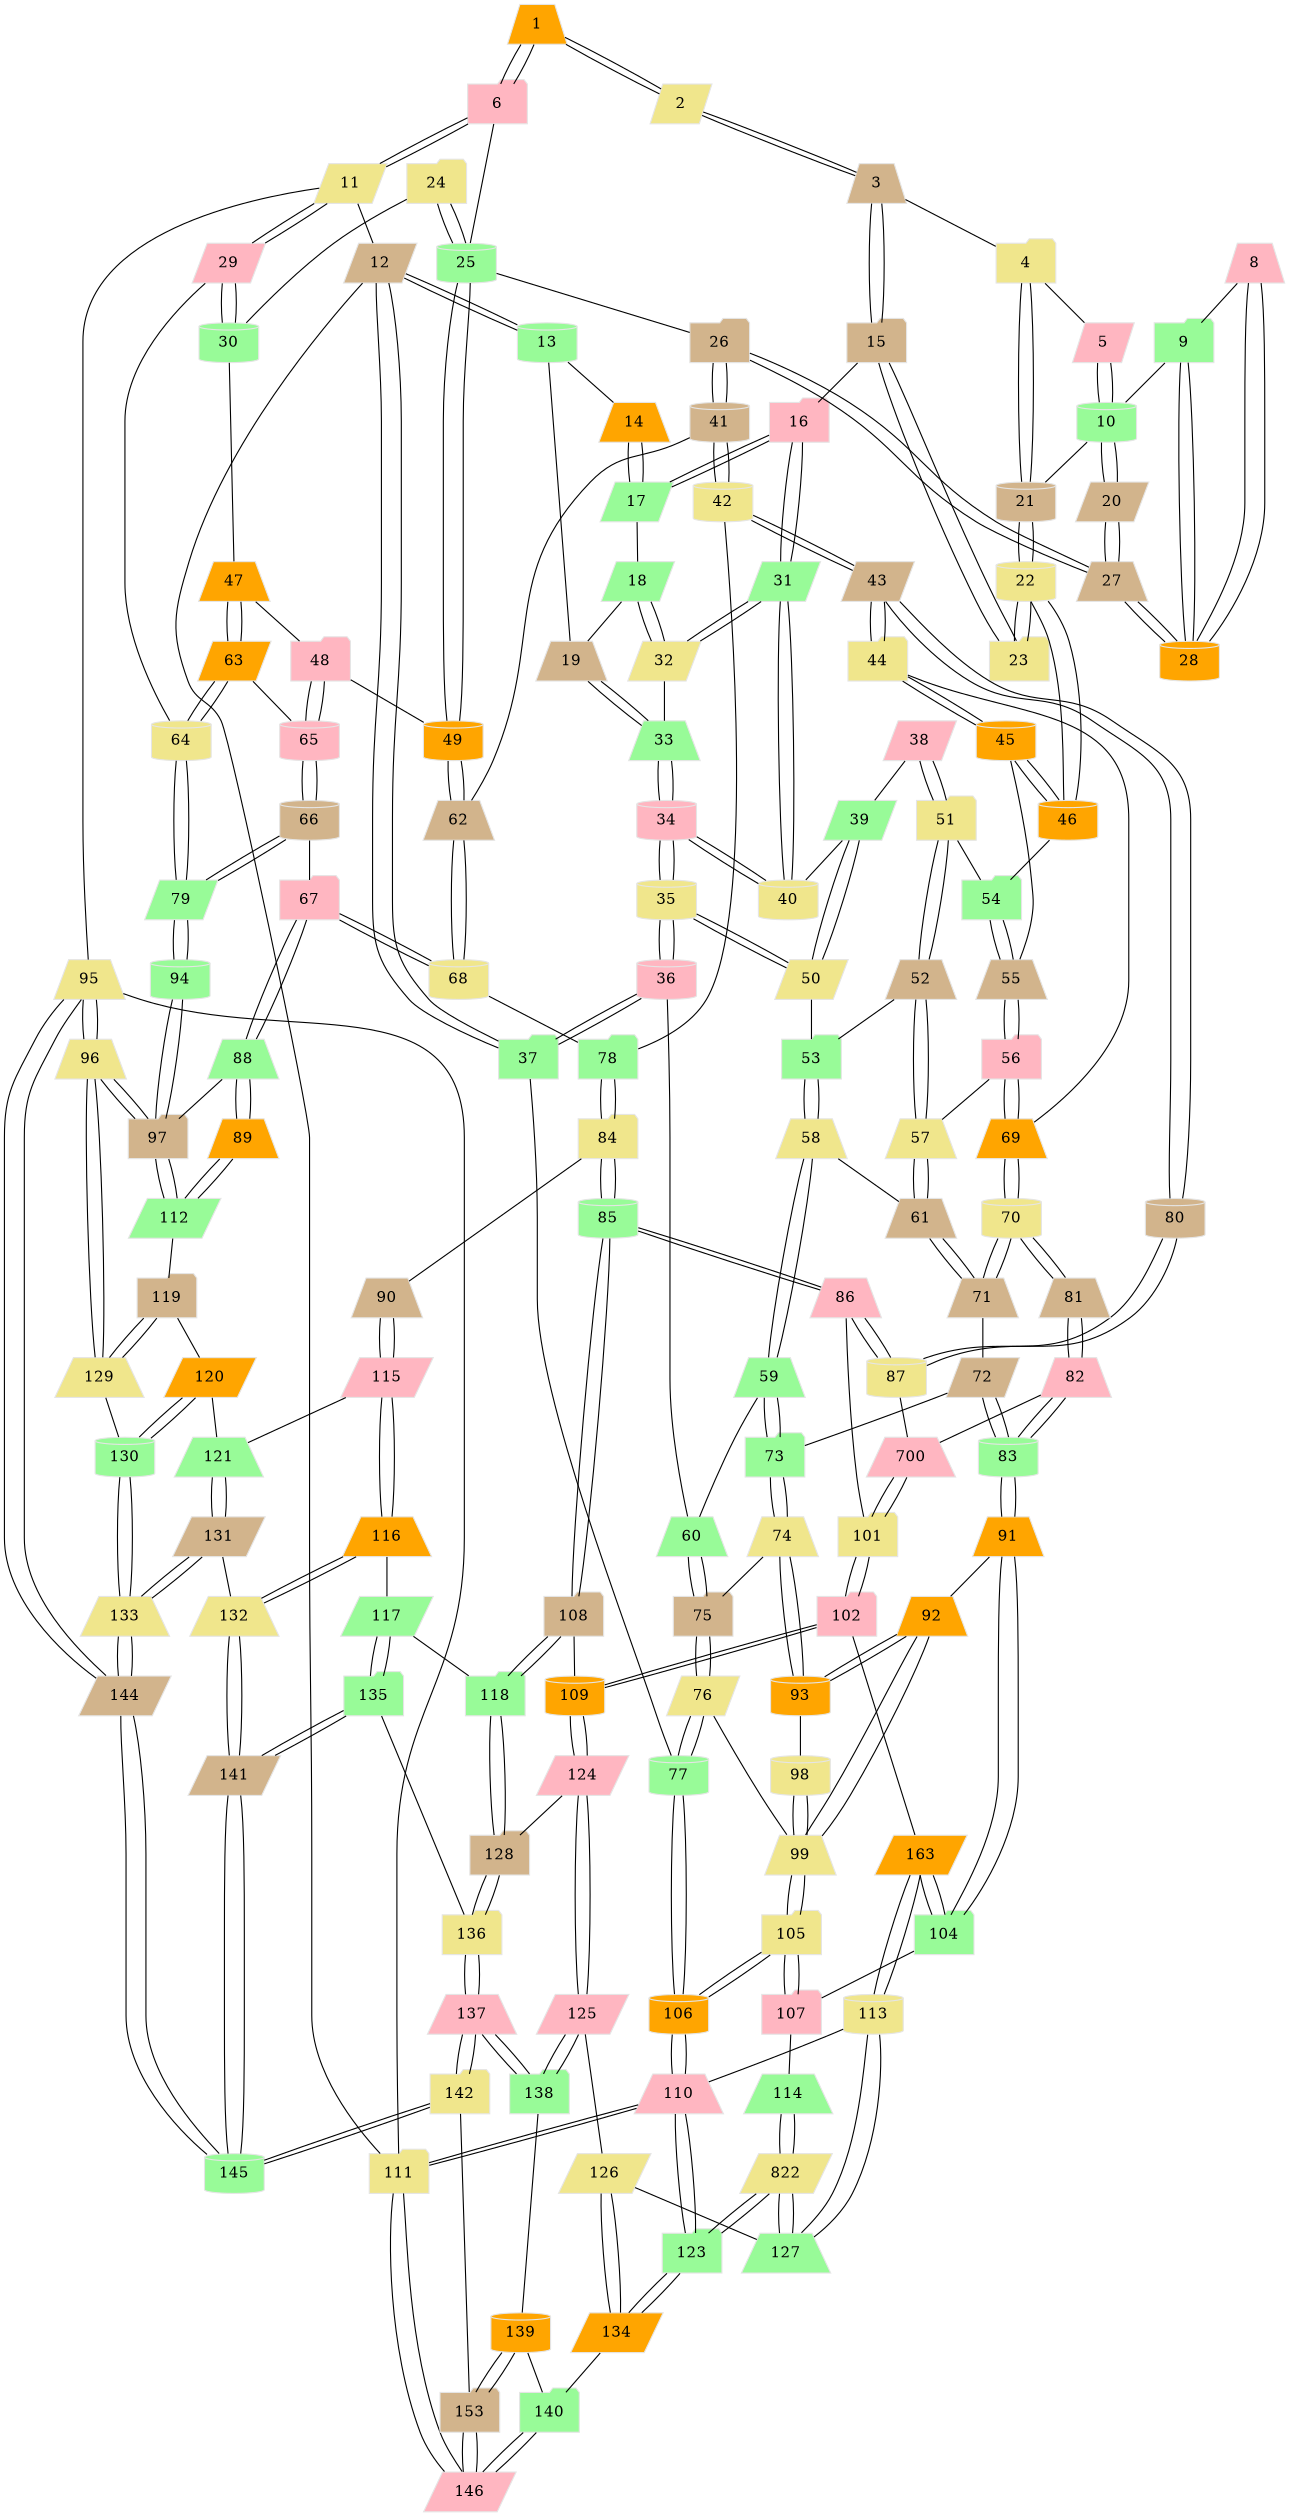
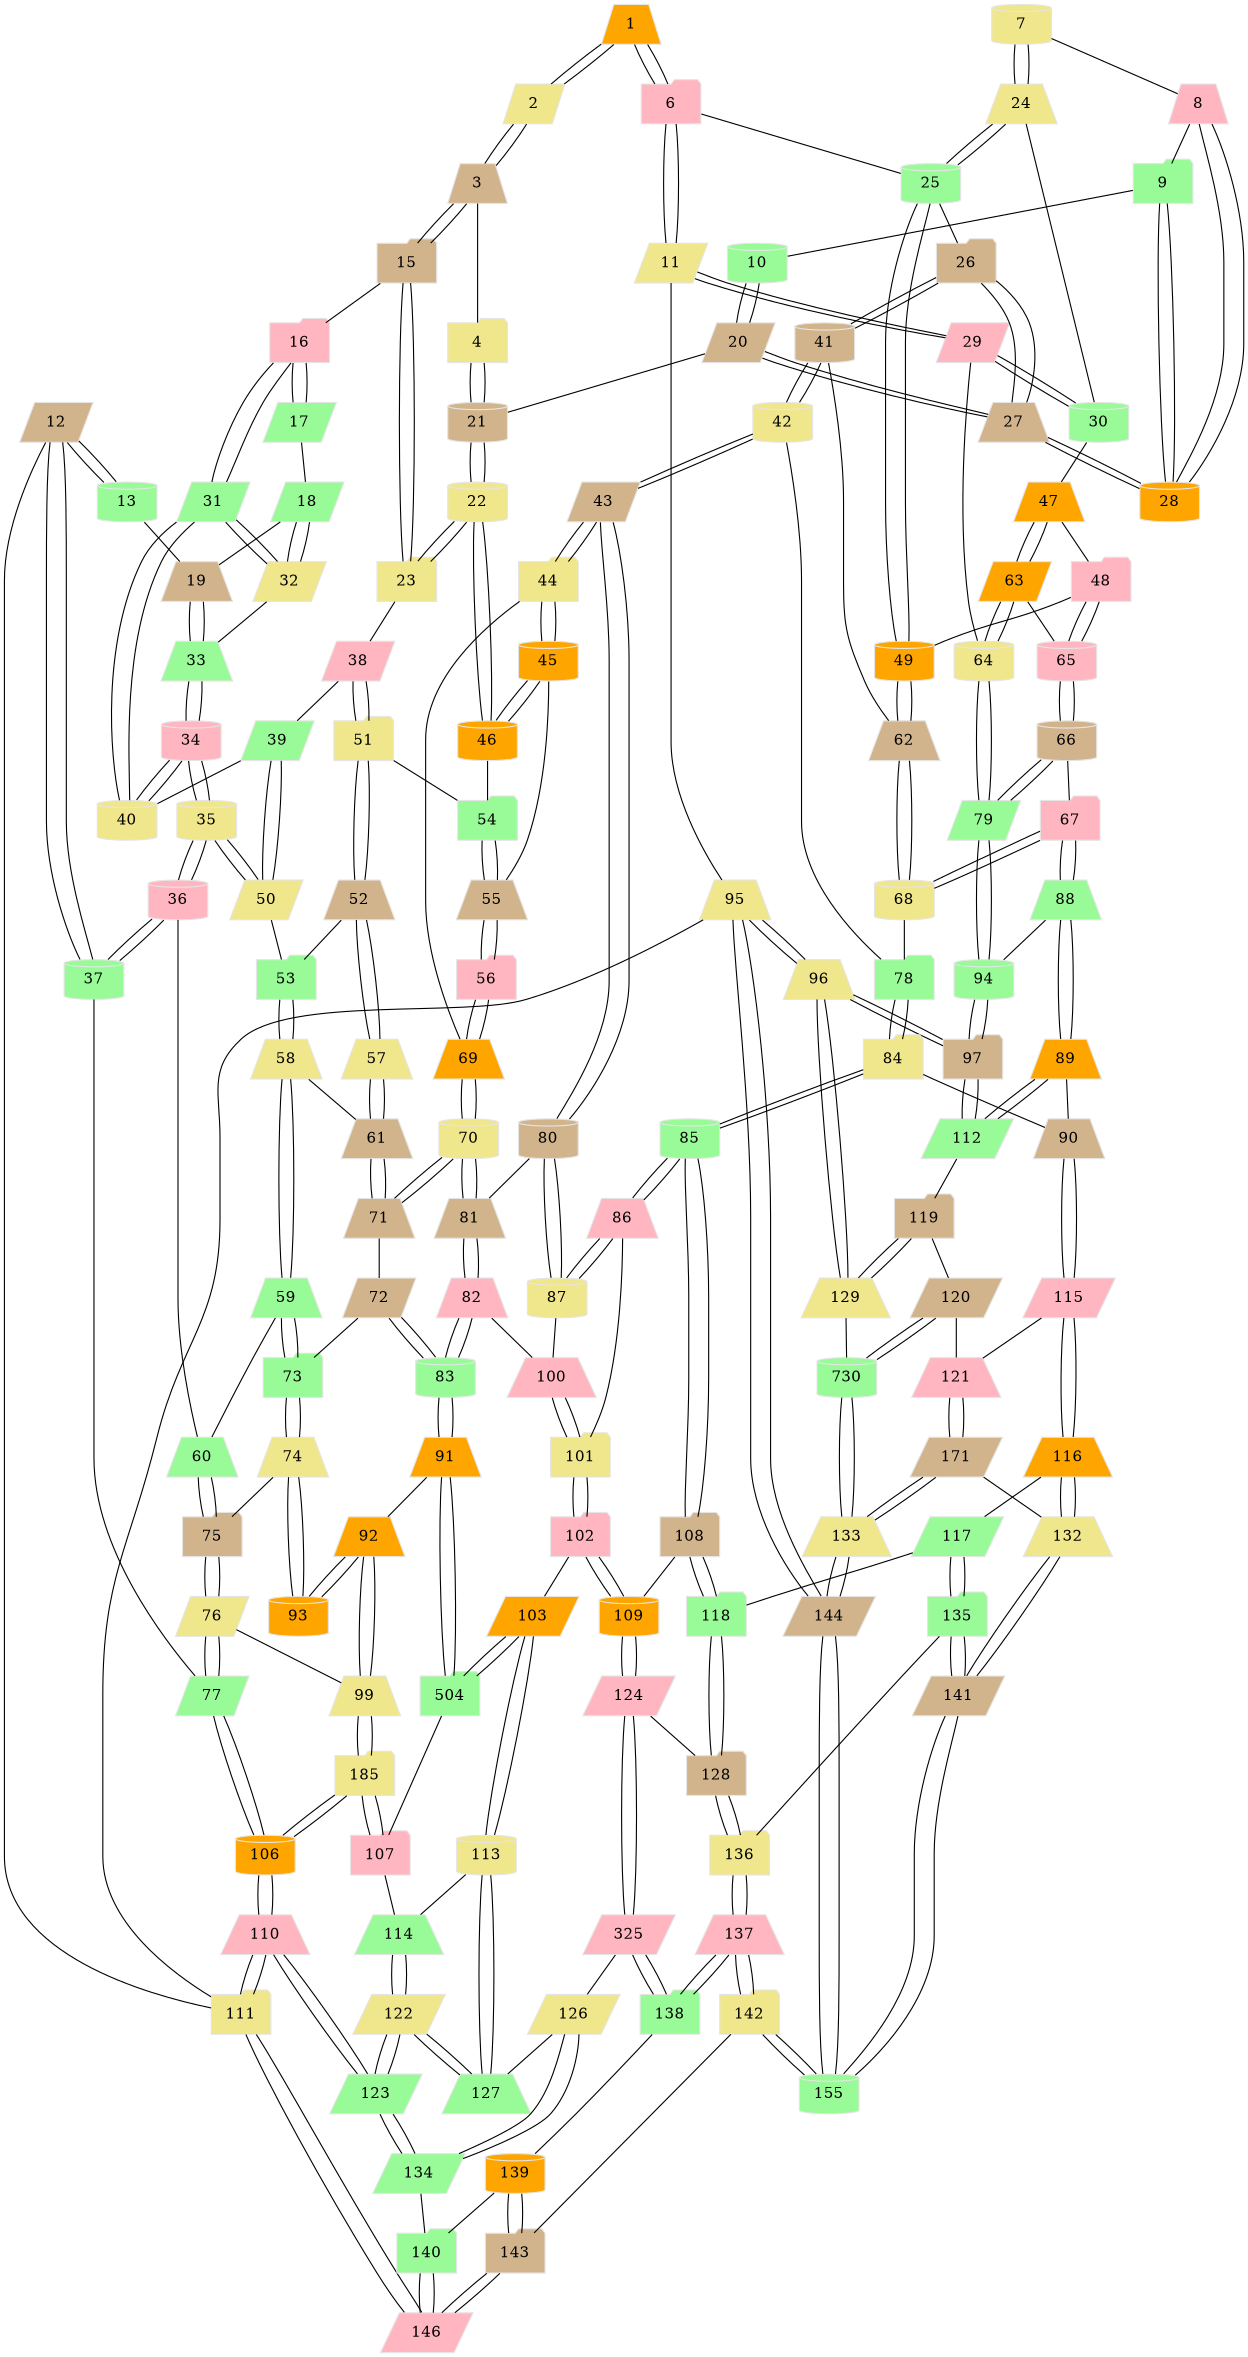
none -> (1022, 24)
(437, 184) -> (1022, 104)
(368, 229) -> none
(1103, 343) -> none
(635, 422) -> none
(1066, 462) -> (606, 383)
none -> (382, 621)
(528, 1059) -> (94, 980)
(201, 1099) -> (1025, 940)
(966, 1099) -> none
none -> (1067, 1099)
none -> (509, 1178)
(210, 1378) -> (956, 1298)
(125, 1457) -> (847, 1378)
(219, 1457) -> (956, 1378)
(911, 1457) -> (552, 1378)
(219, 1537) -> (956, 1457)
(679, 1776) -> (212, 1696)
(800, 1776) -> none
(921, 1855) -> (533, 1616)
(792, 1935) -> (365, 1776)
(944, 1935) -> (450, 1696)
(583, 2014) -> (629, 1935)
(776, 2056) -> (443, 1895)
(234, 2174) -> (829, 2094)
(786, 2174) -> (399, 2014)
(692, 2253) -> (376, 2094)
(617, 2333) -> (419, 2174)
(470, 2412) -> (515, 2253)
